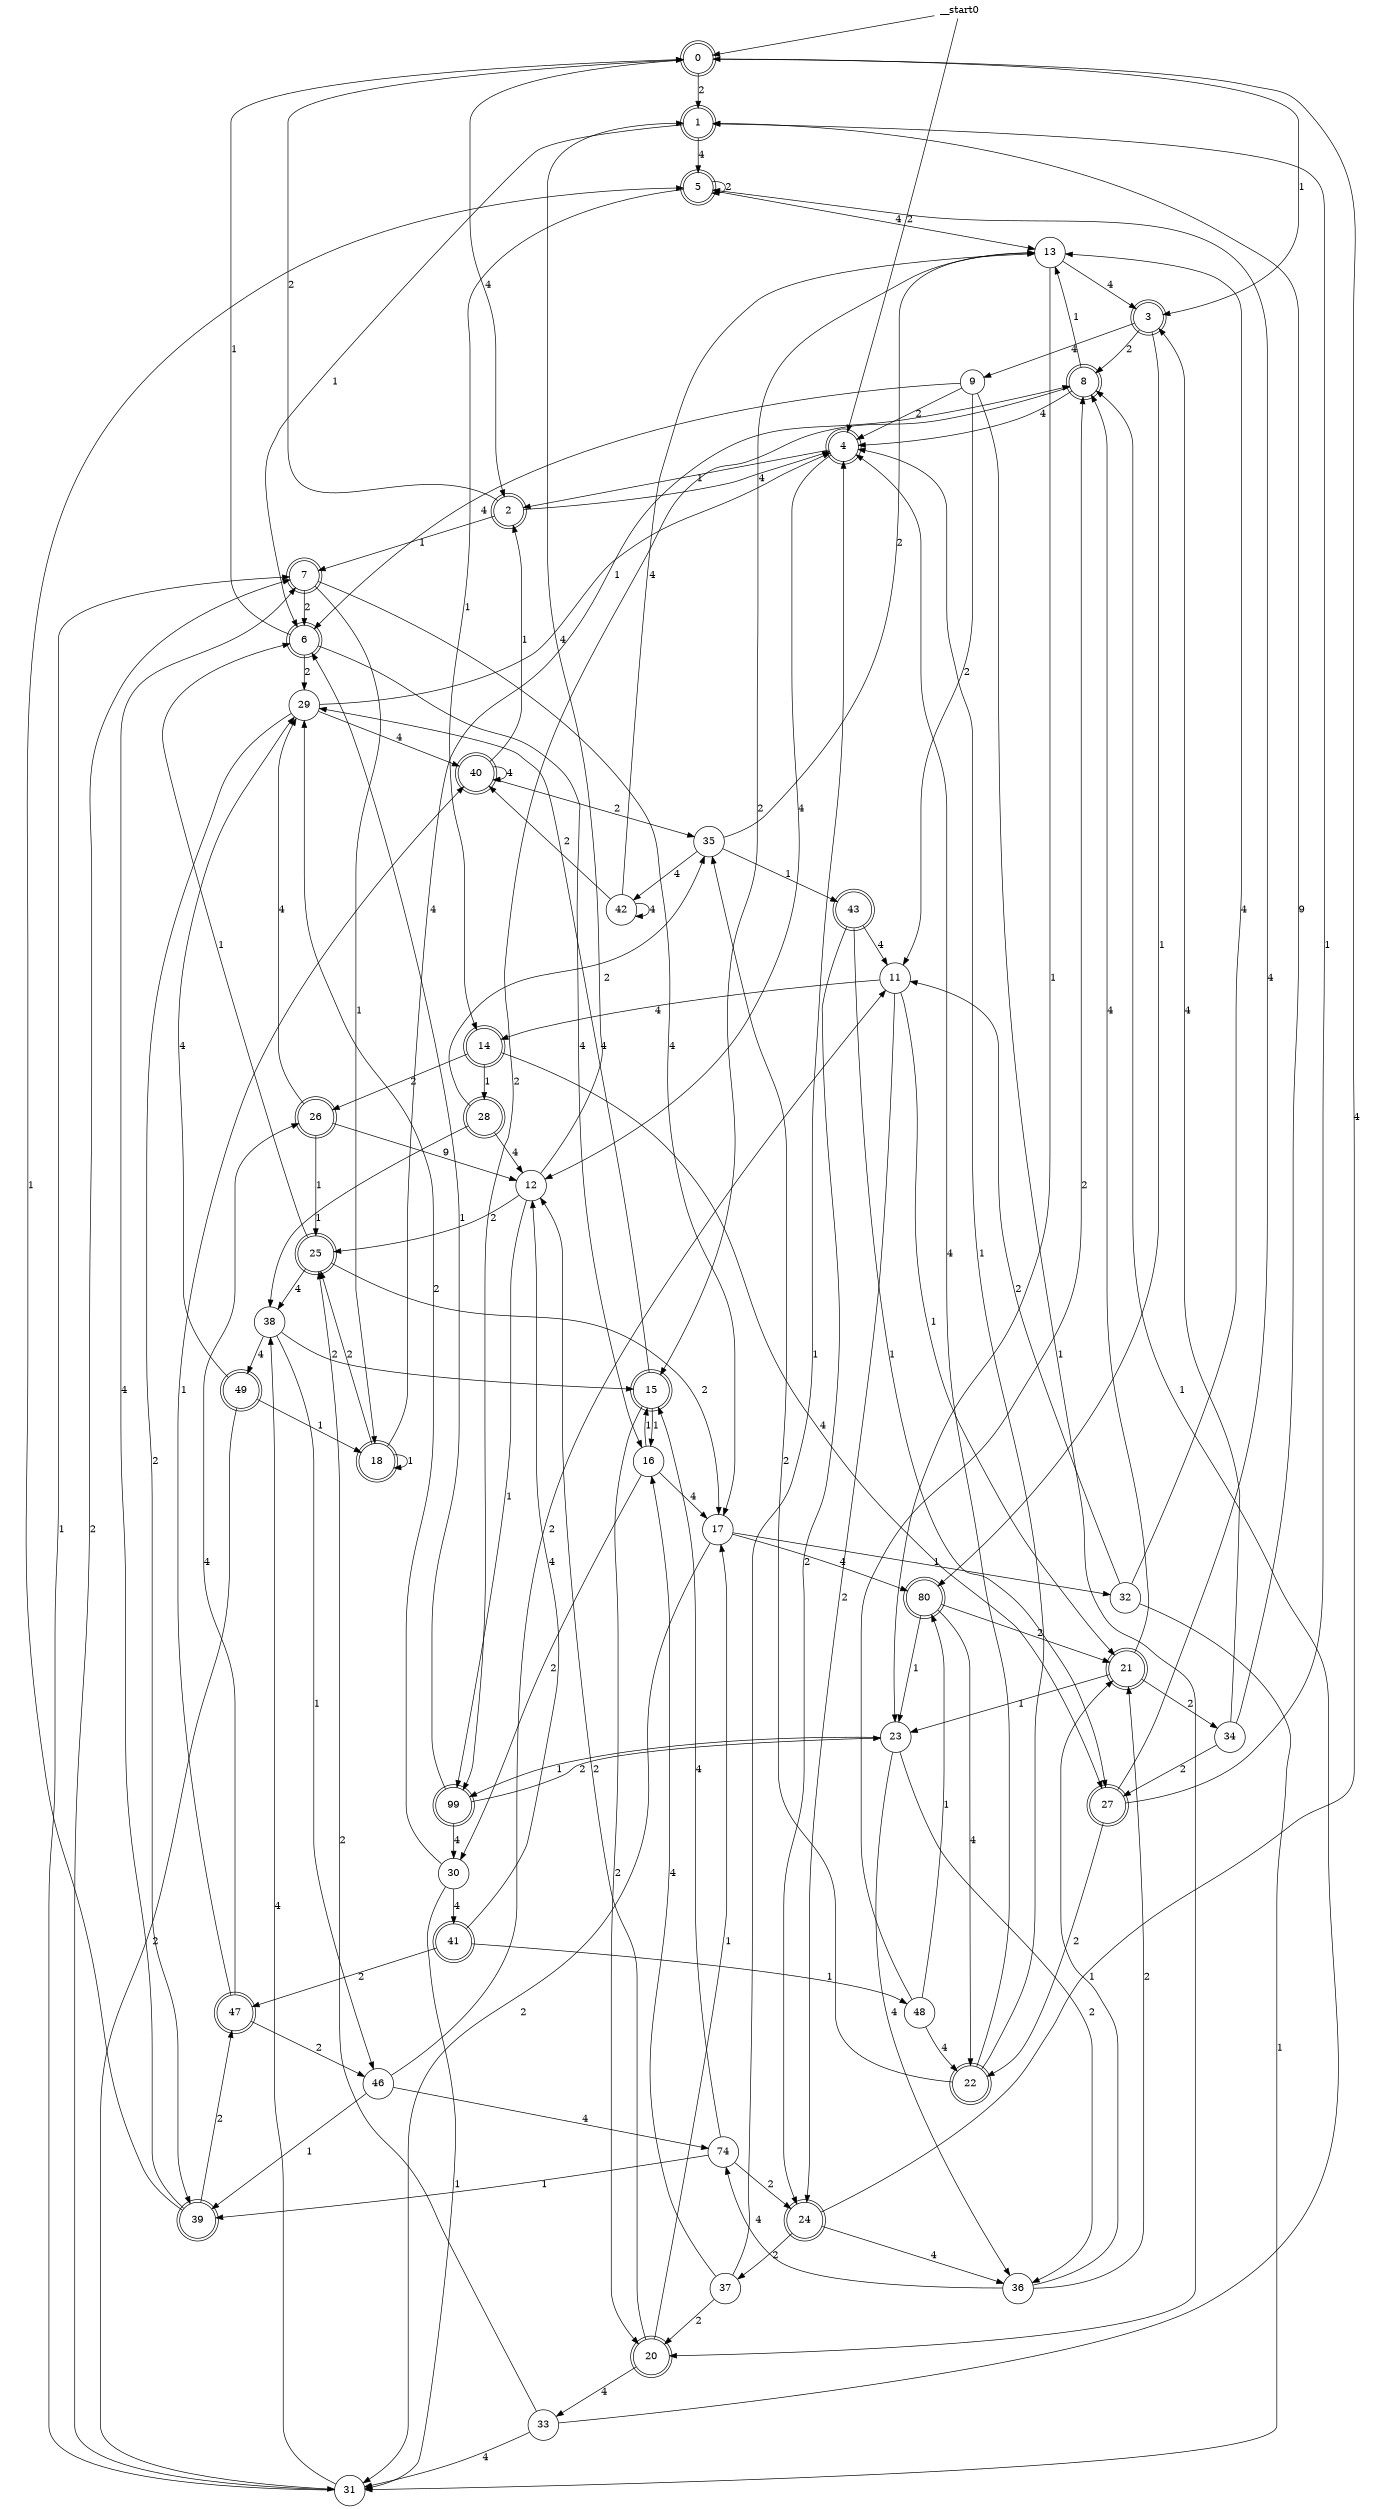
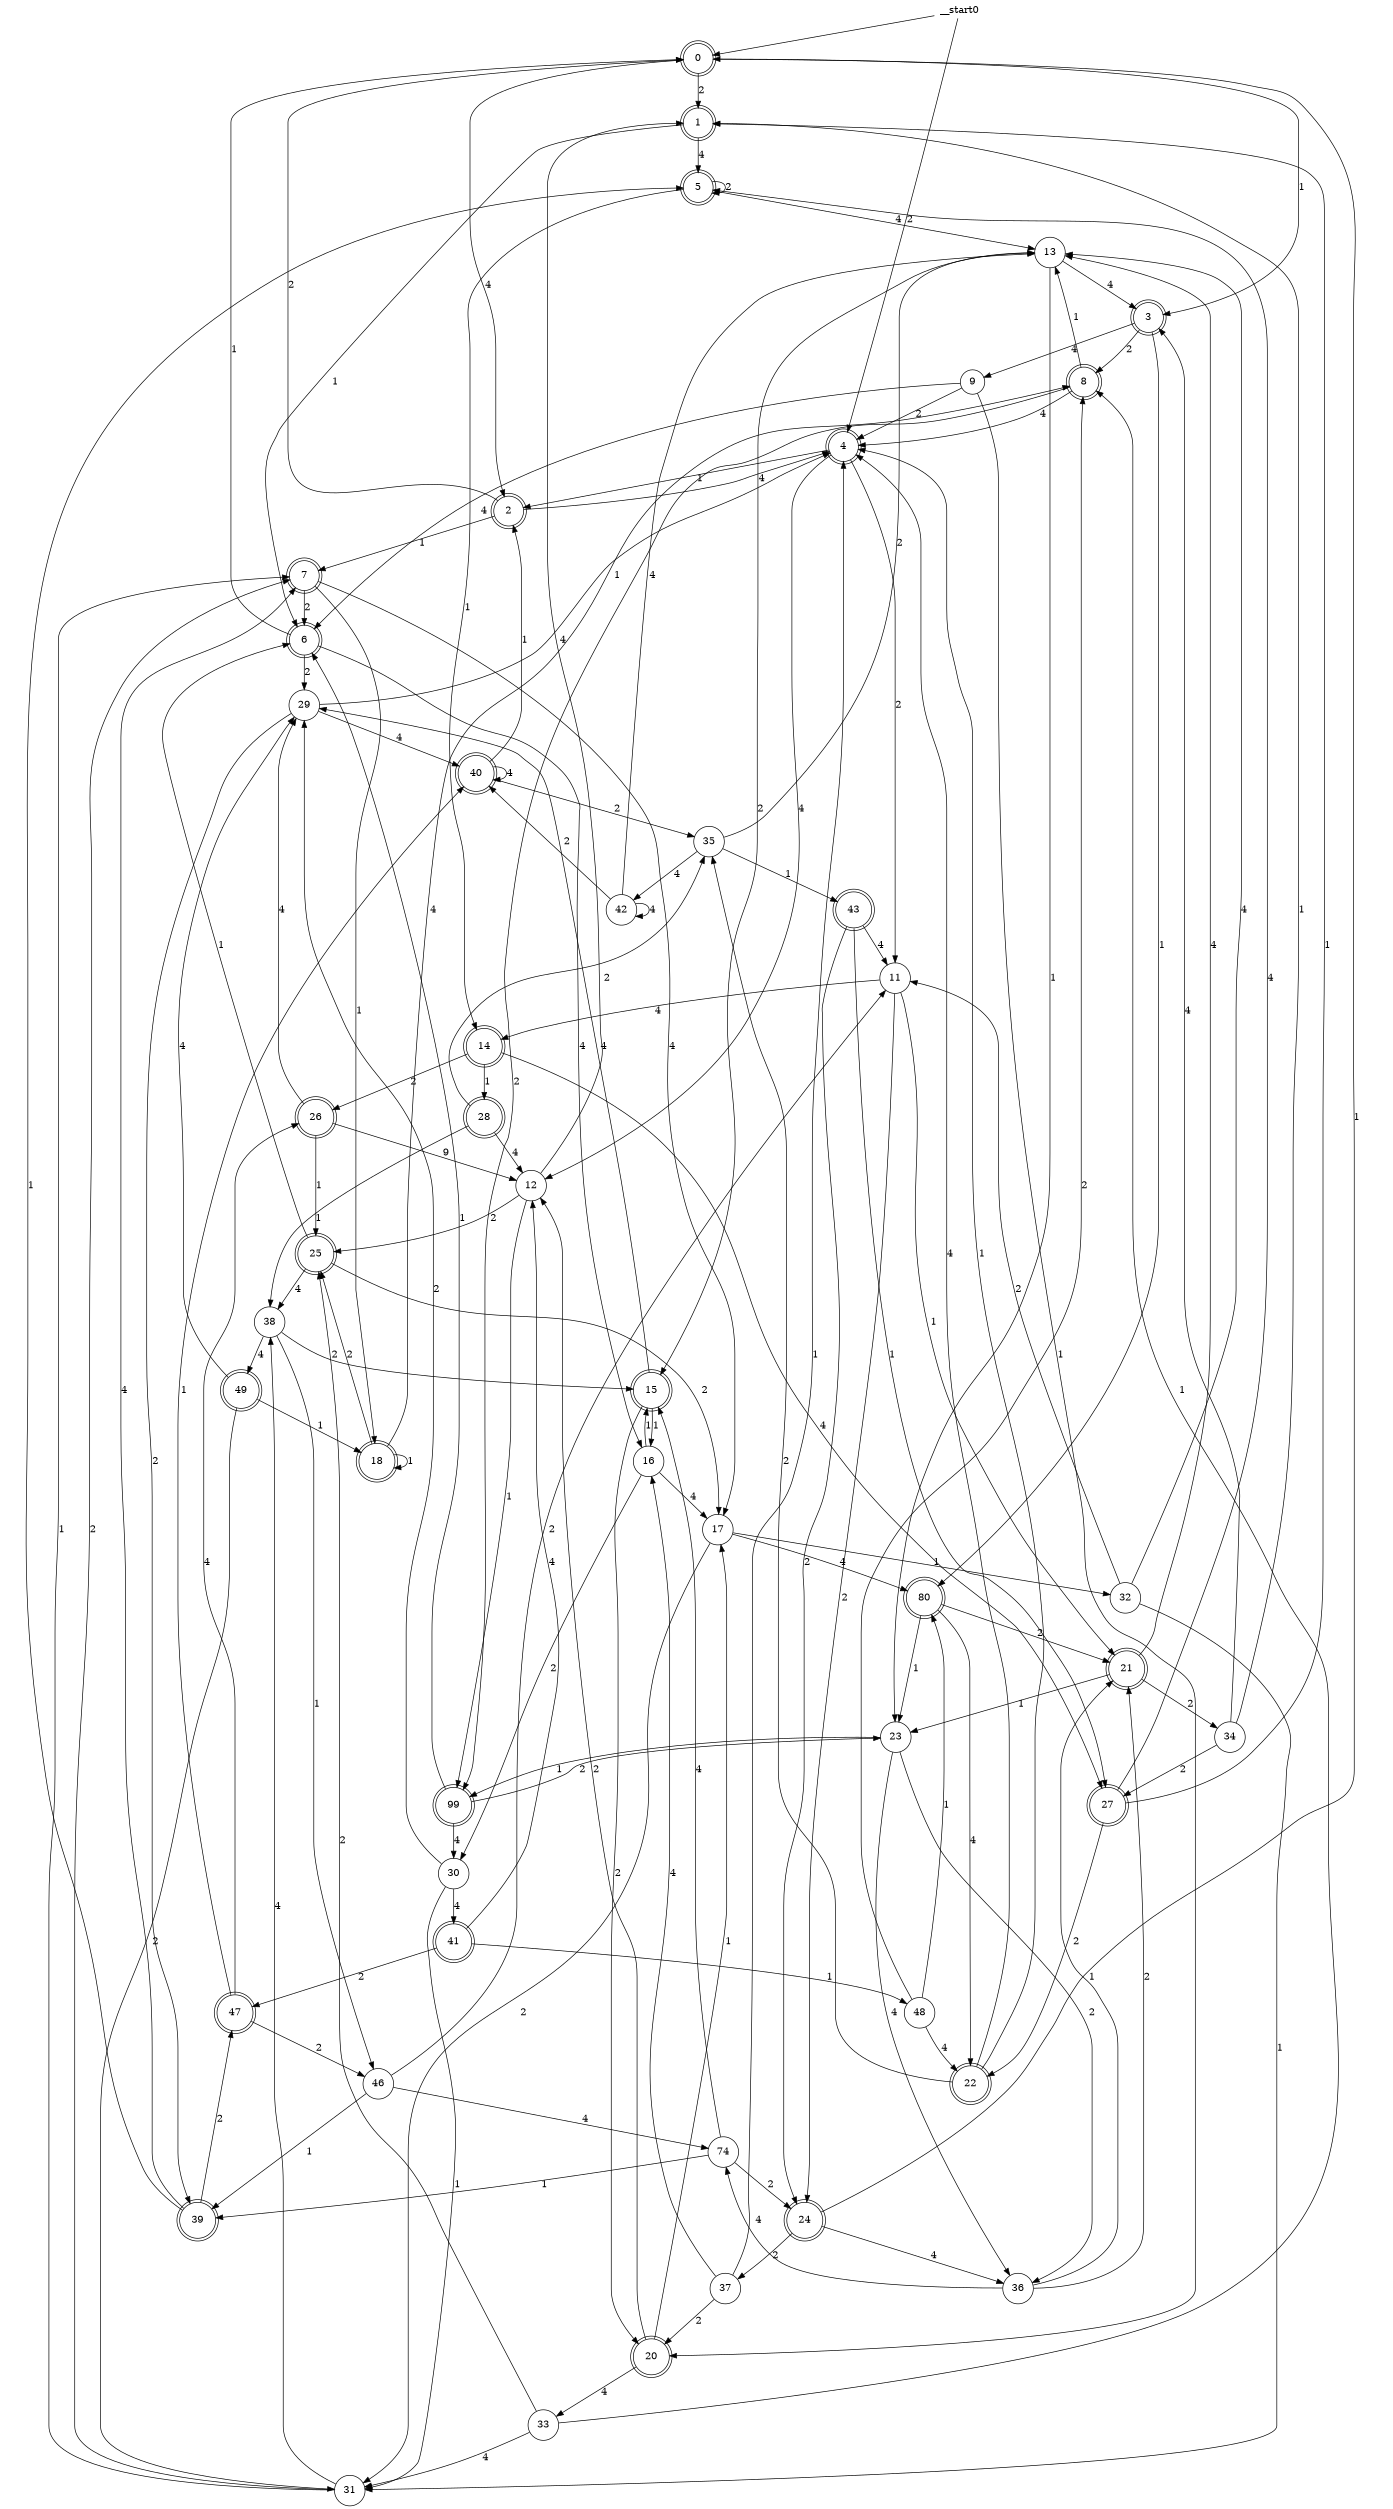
(964, 667) -> (895, 704)
(1302, 910) -> (1302, 910)
(1107, 1029) -> (1210, 914)
(1357, 1117) -> (1357, 1117)
